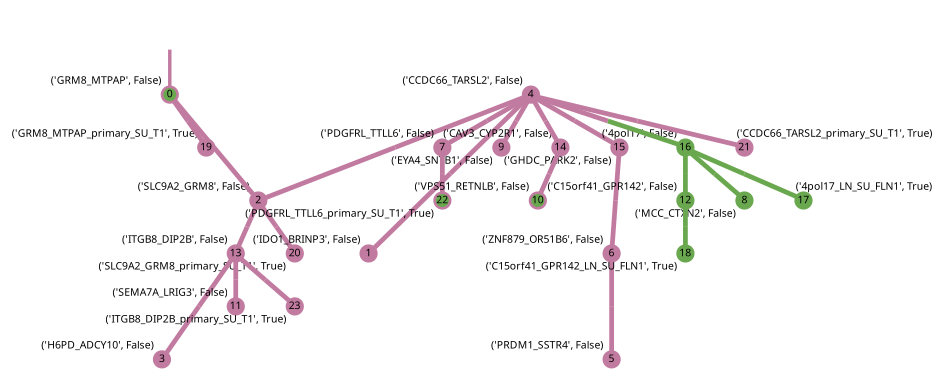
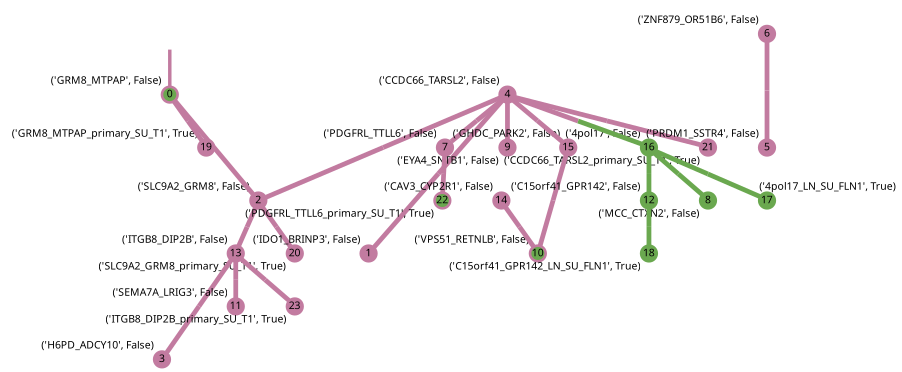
(546, 121) -> none
(616, 200) -> (553, 200)
